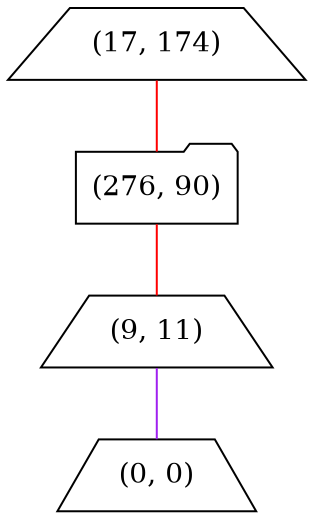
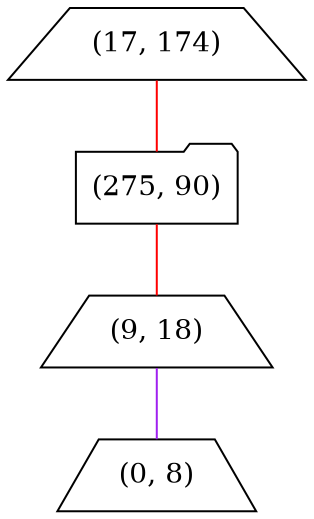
(157, 188) -> (157, 188)
(157, 332) -> (157, 332)
(157, 475) -> (157, 475)
